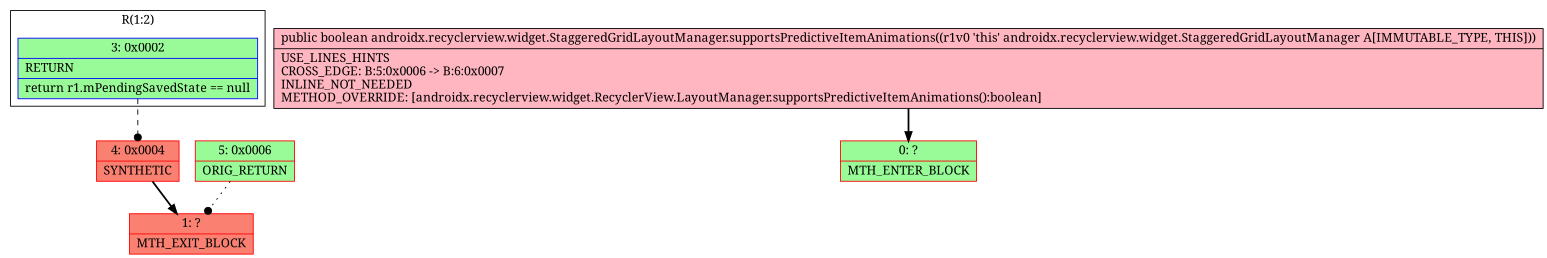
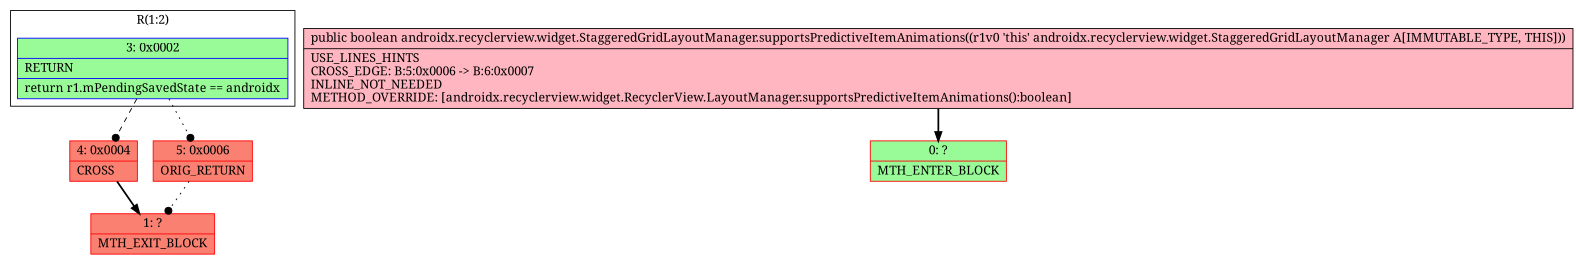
(138, 88) -> (153, 88)
none -> (179, 117)
(245, 161) -> (203, 161)
(138, 171) -> (96, 171)
